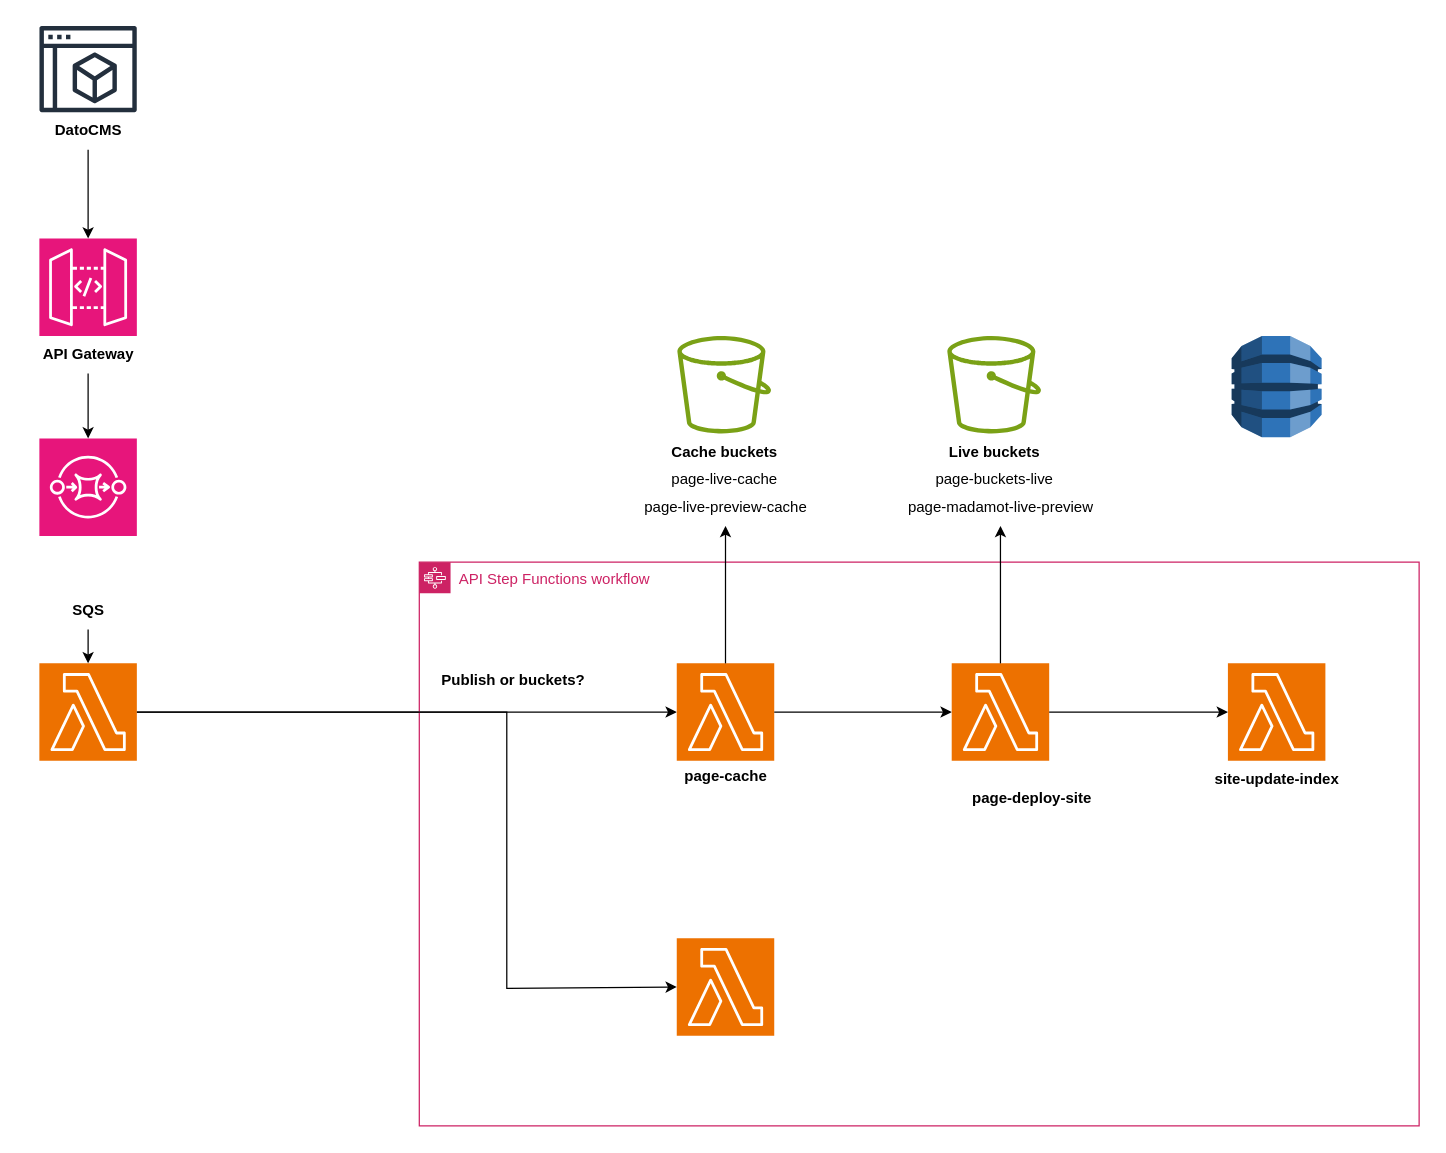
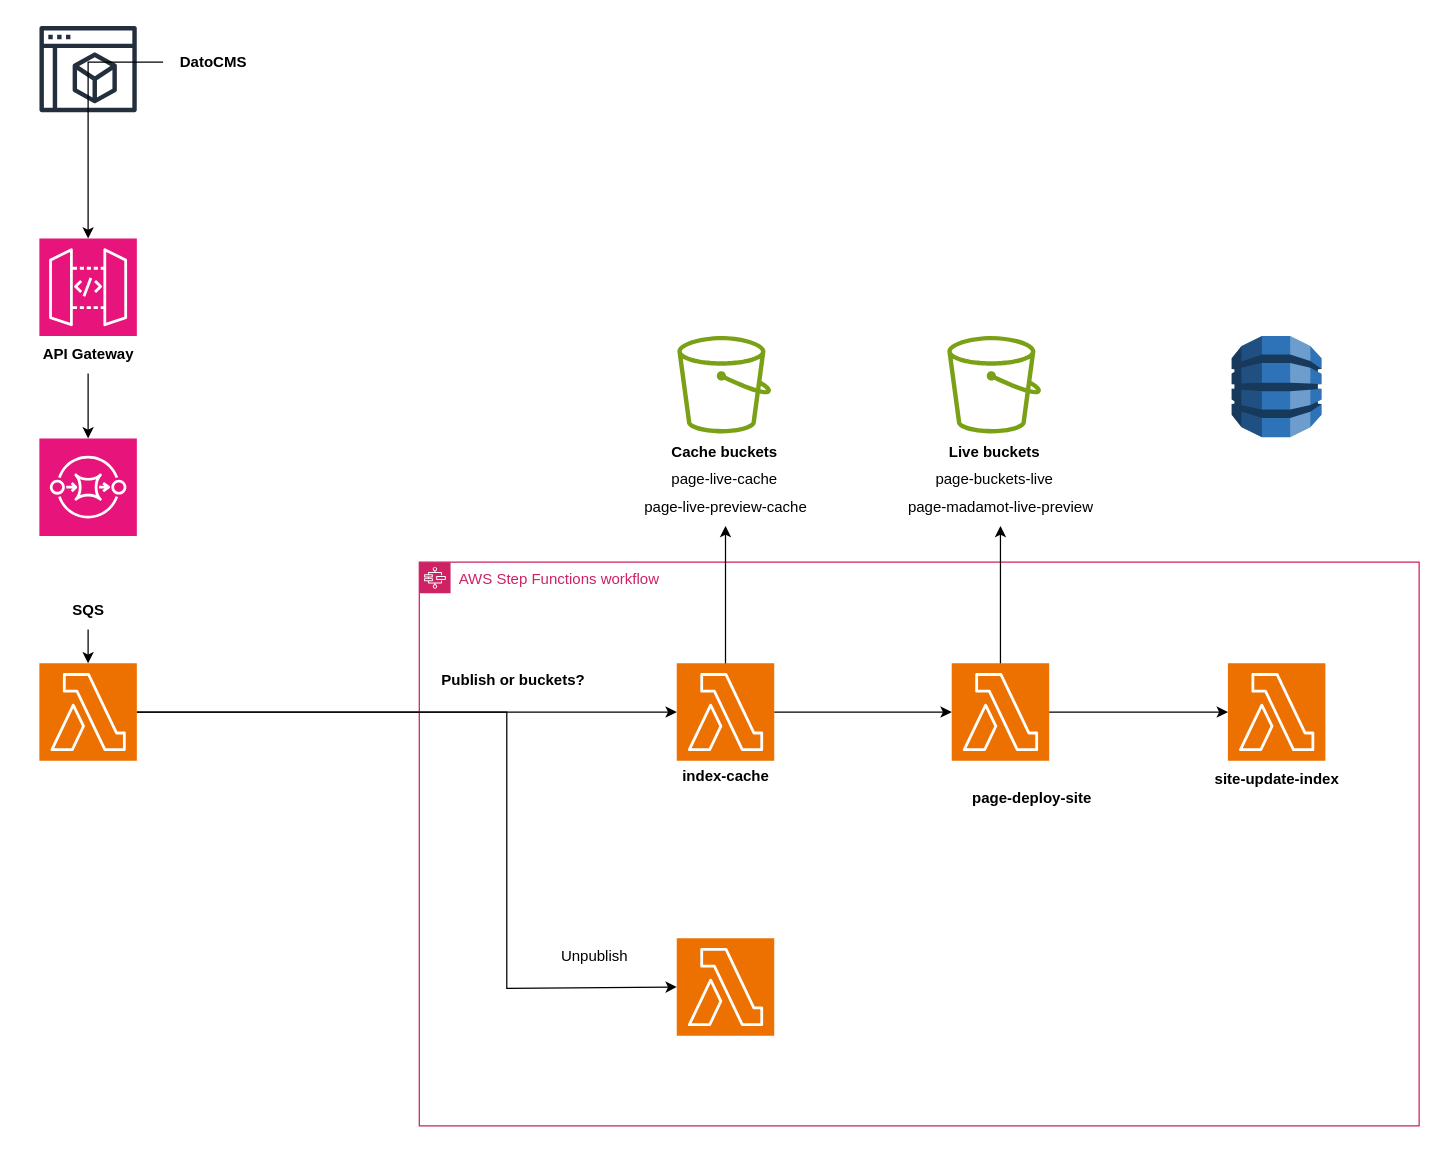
(88, 131) -> (213, 62)
(563, 580) -> (563, 580)
(726, 777) -> (726, 777)
none -> (594, 957)
